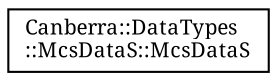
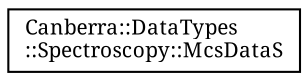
(139, 41) -> (154, 41)
